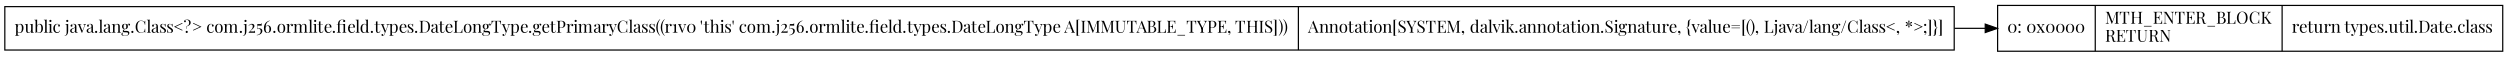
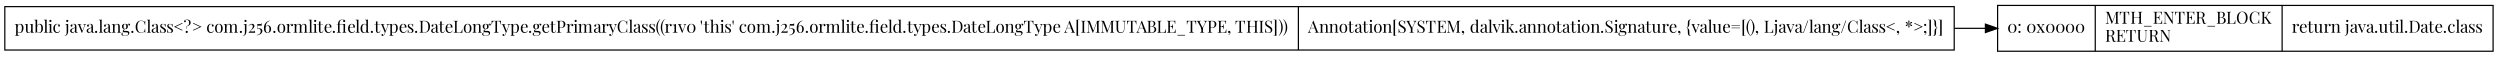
(2392, 28) -> (2388, 28)
